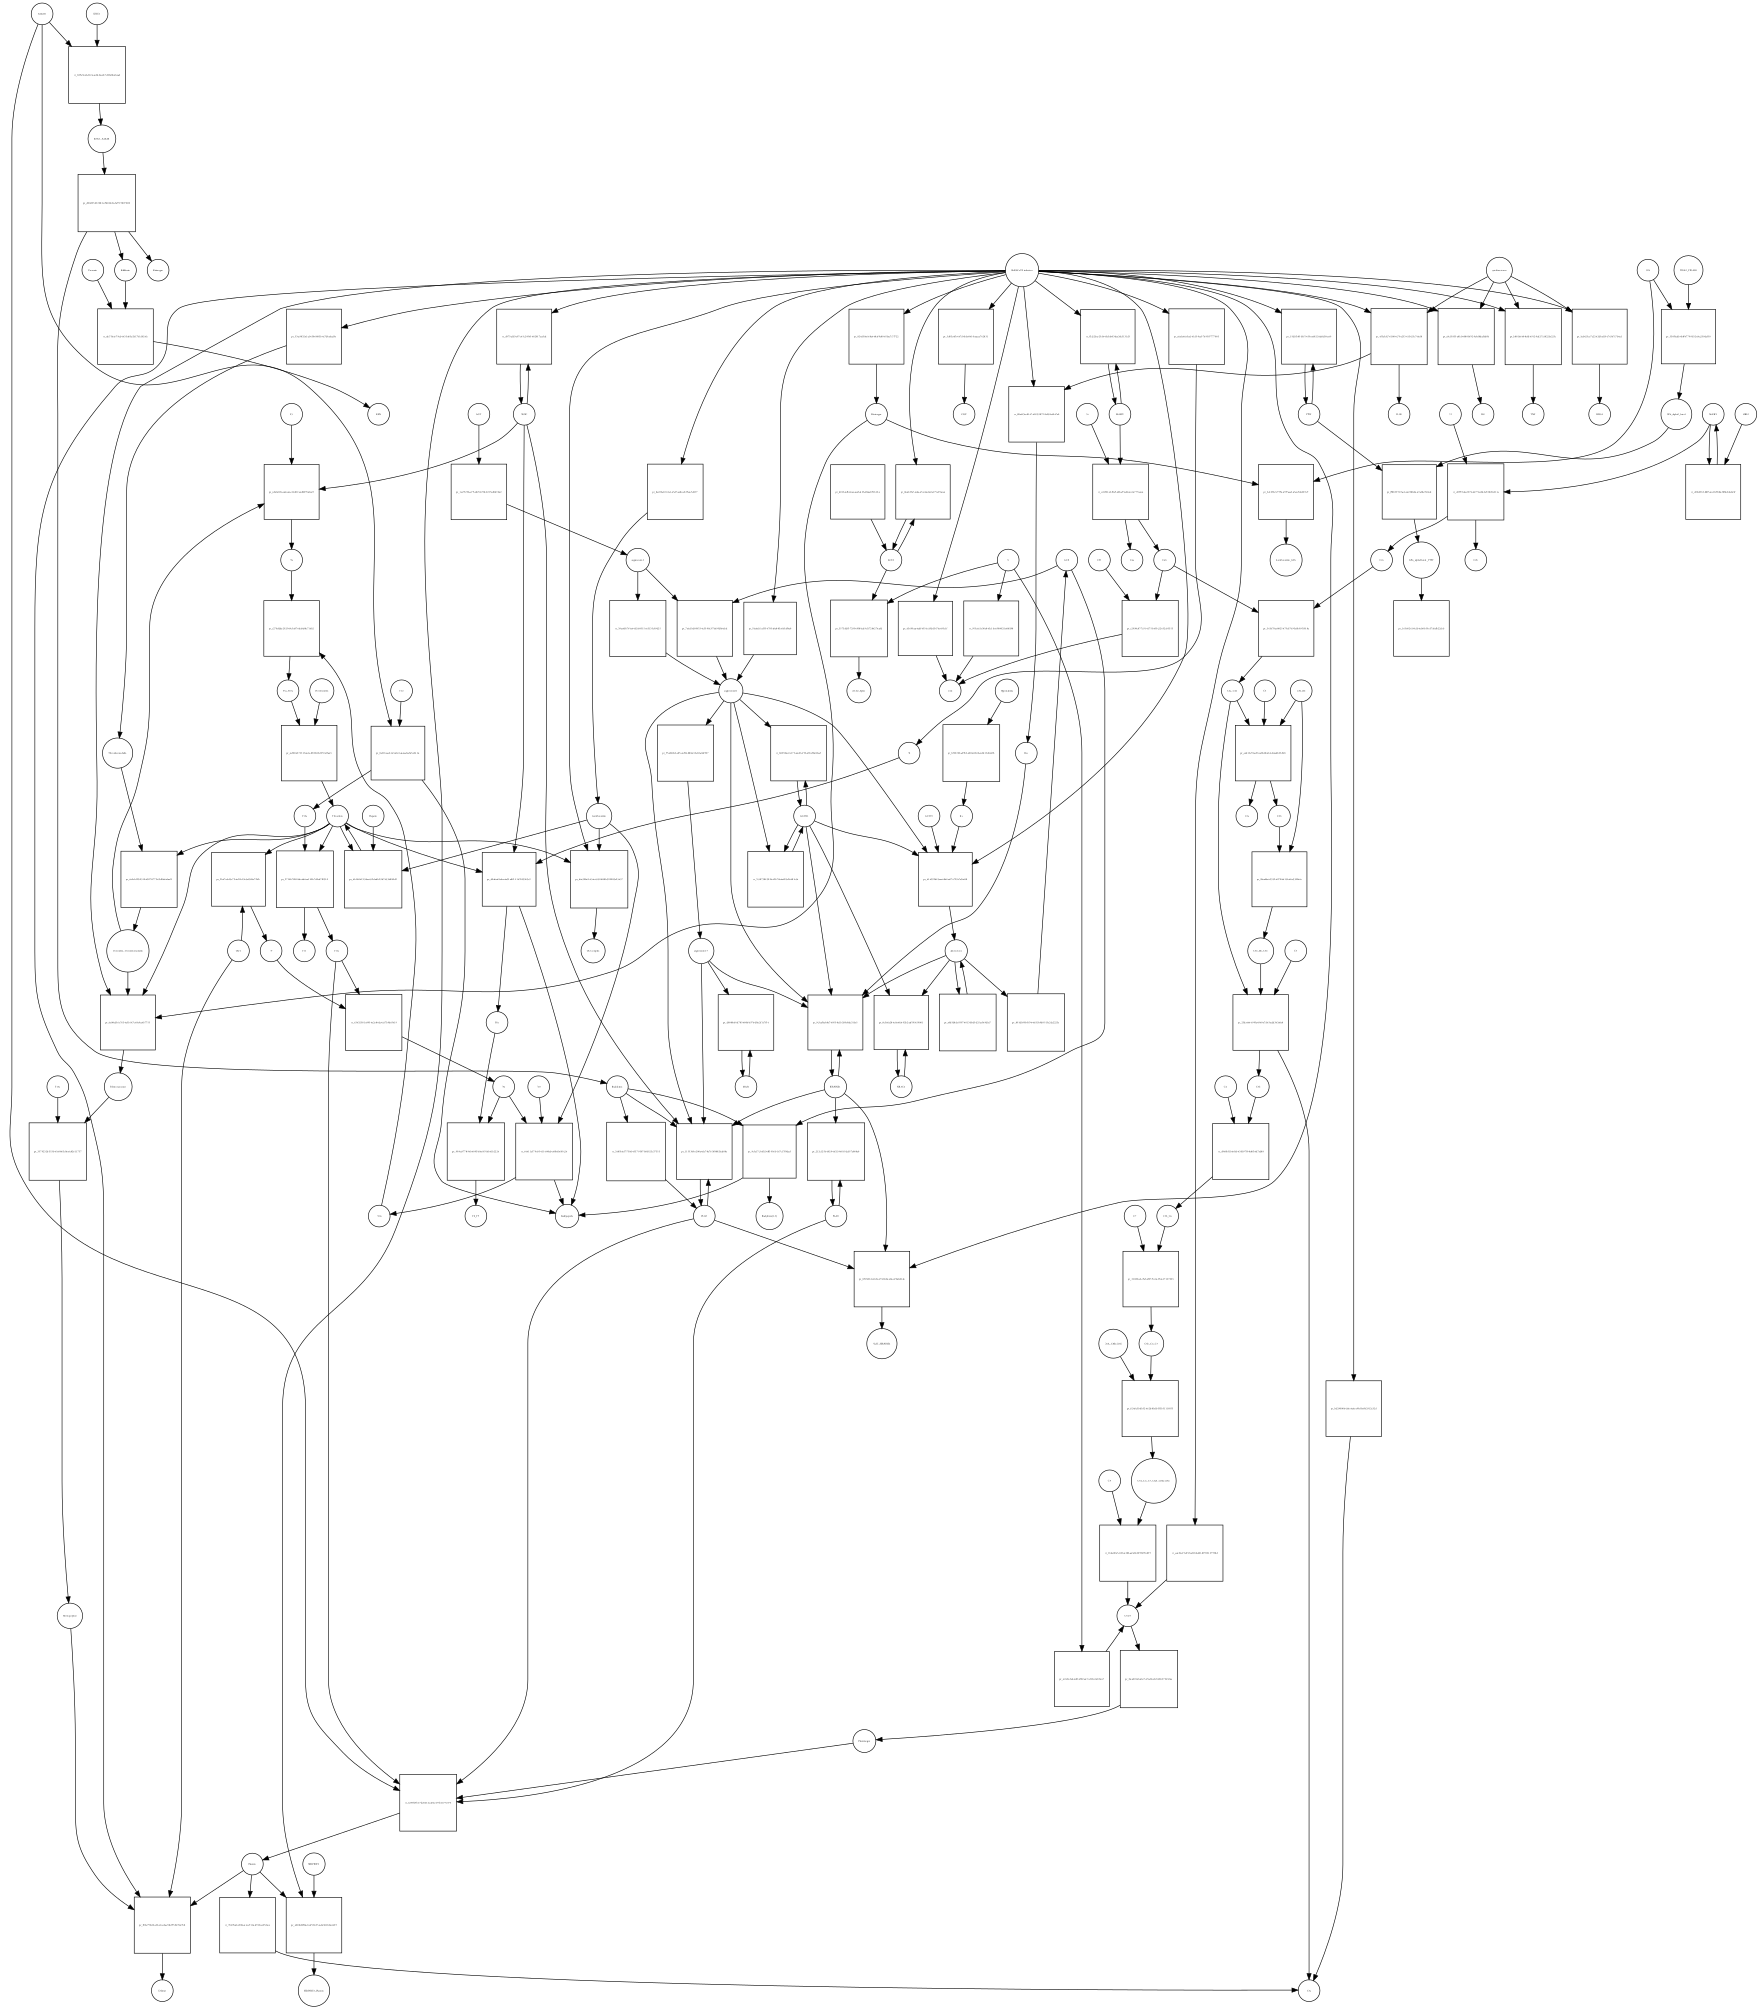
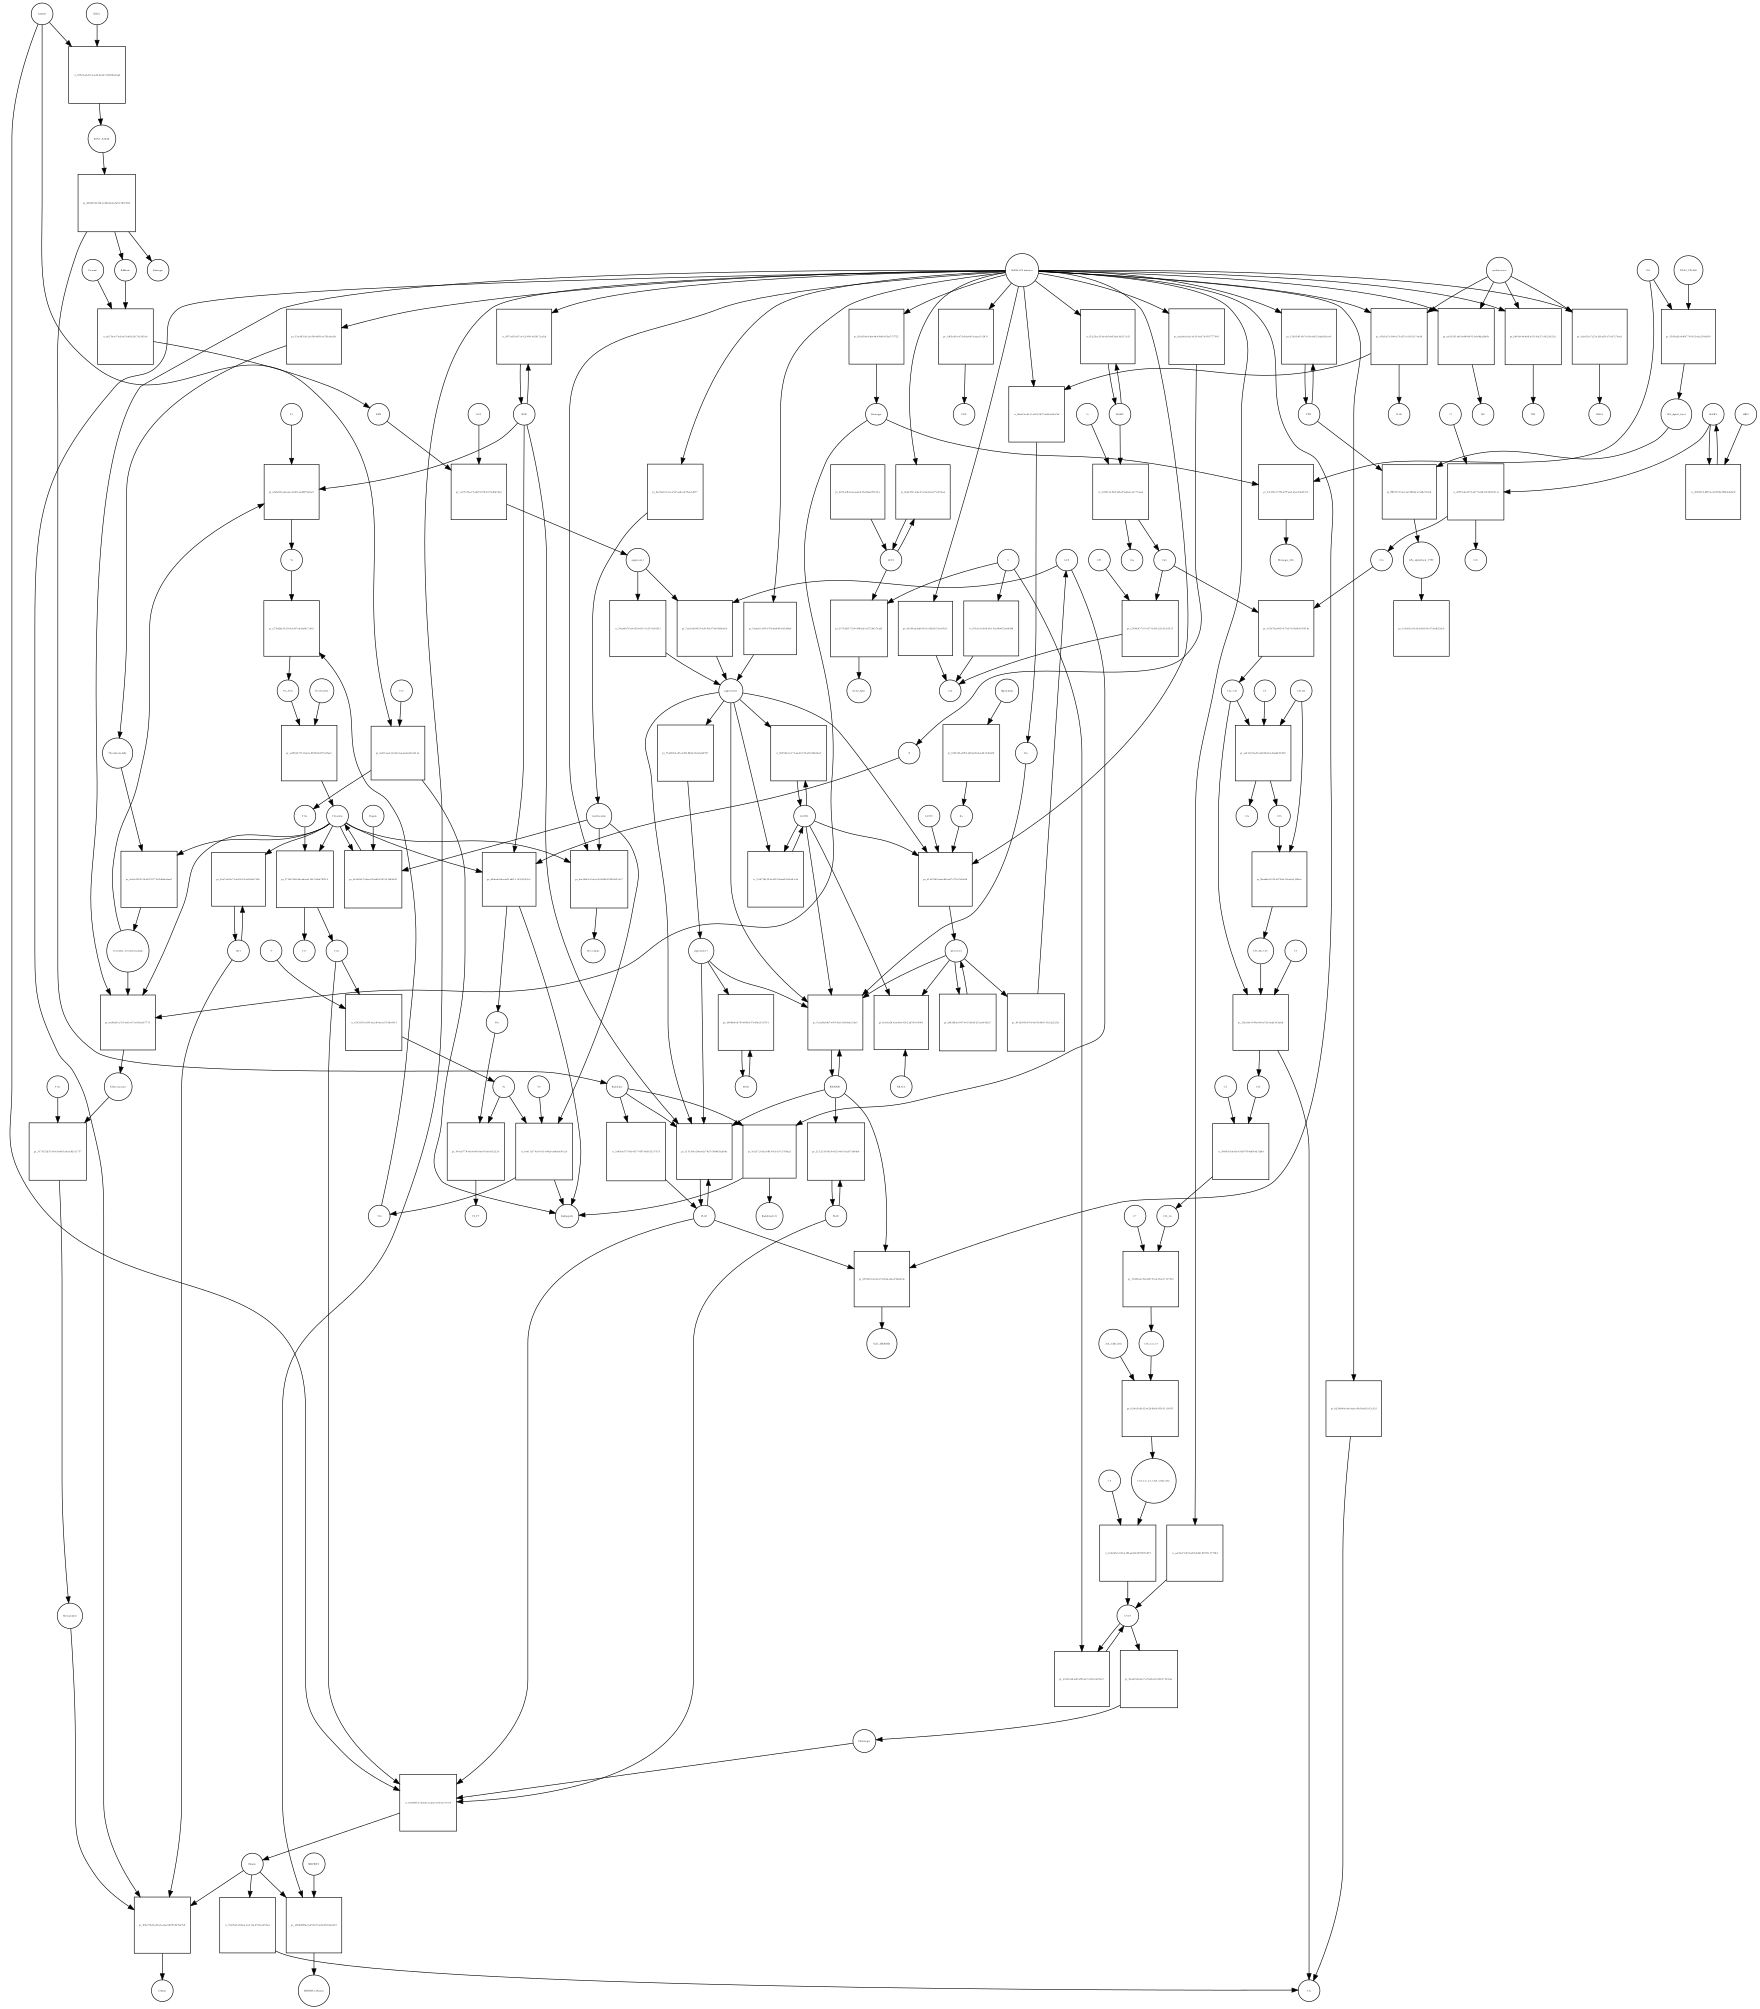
none -> (417, 444)
(1286, 560) -> (1286, 560)
(257, 921) -> (234, 920)
(897, 1060) -> none
none -> (1110, 1635)
